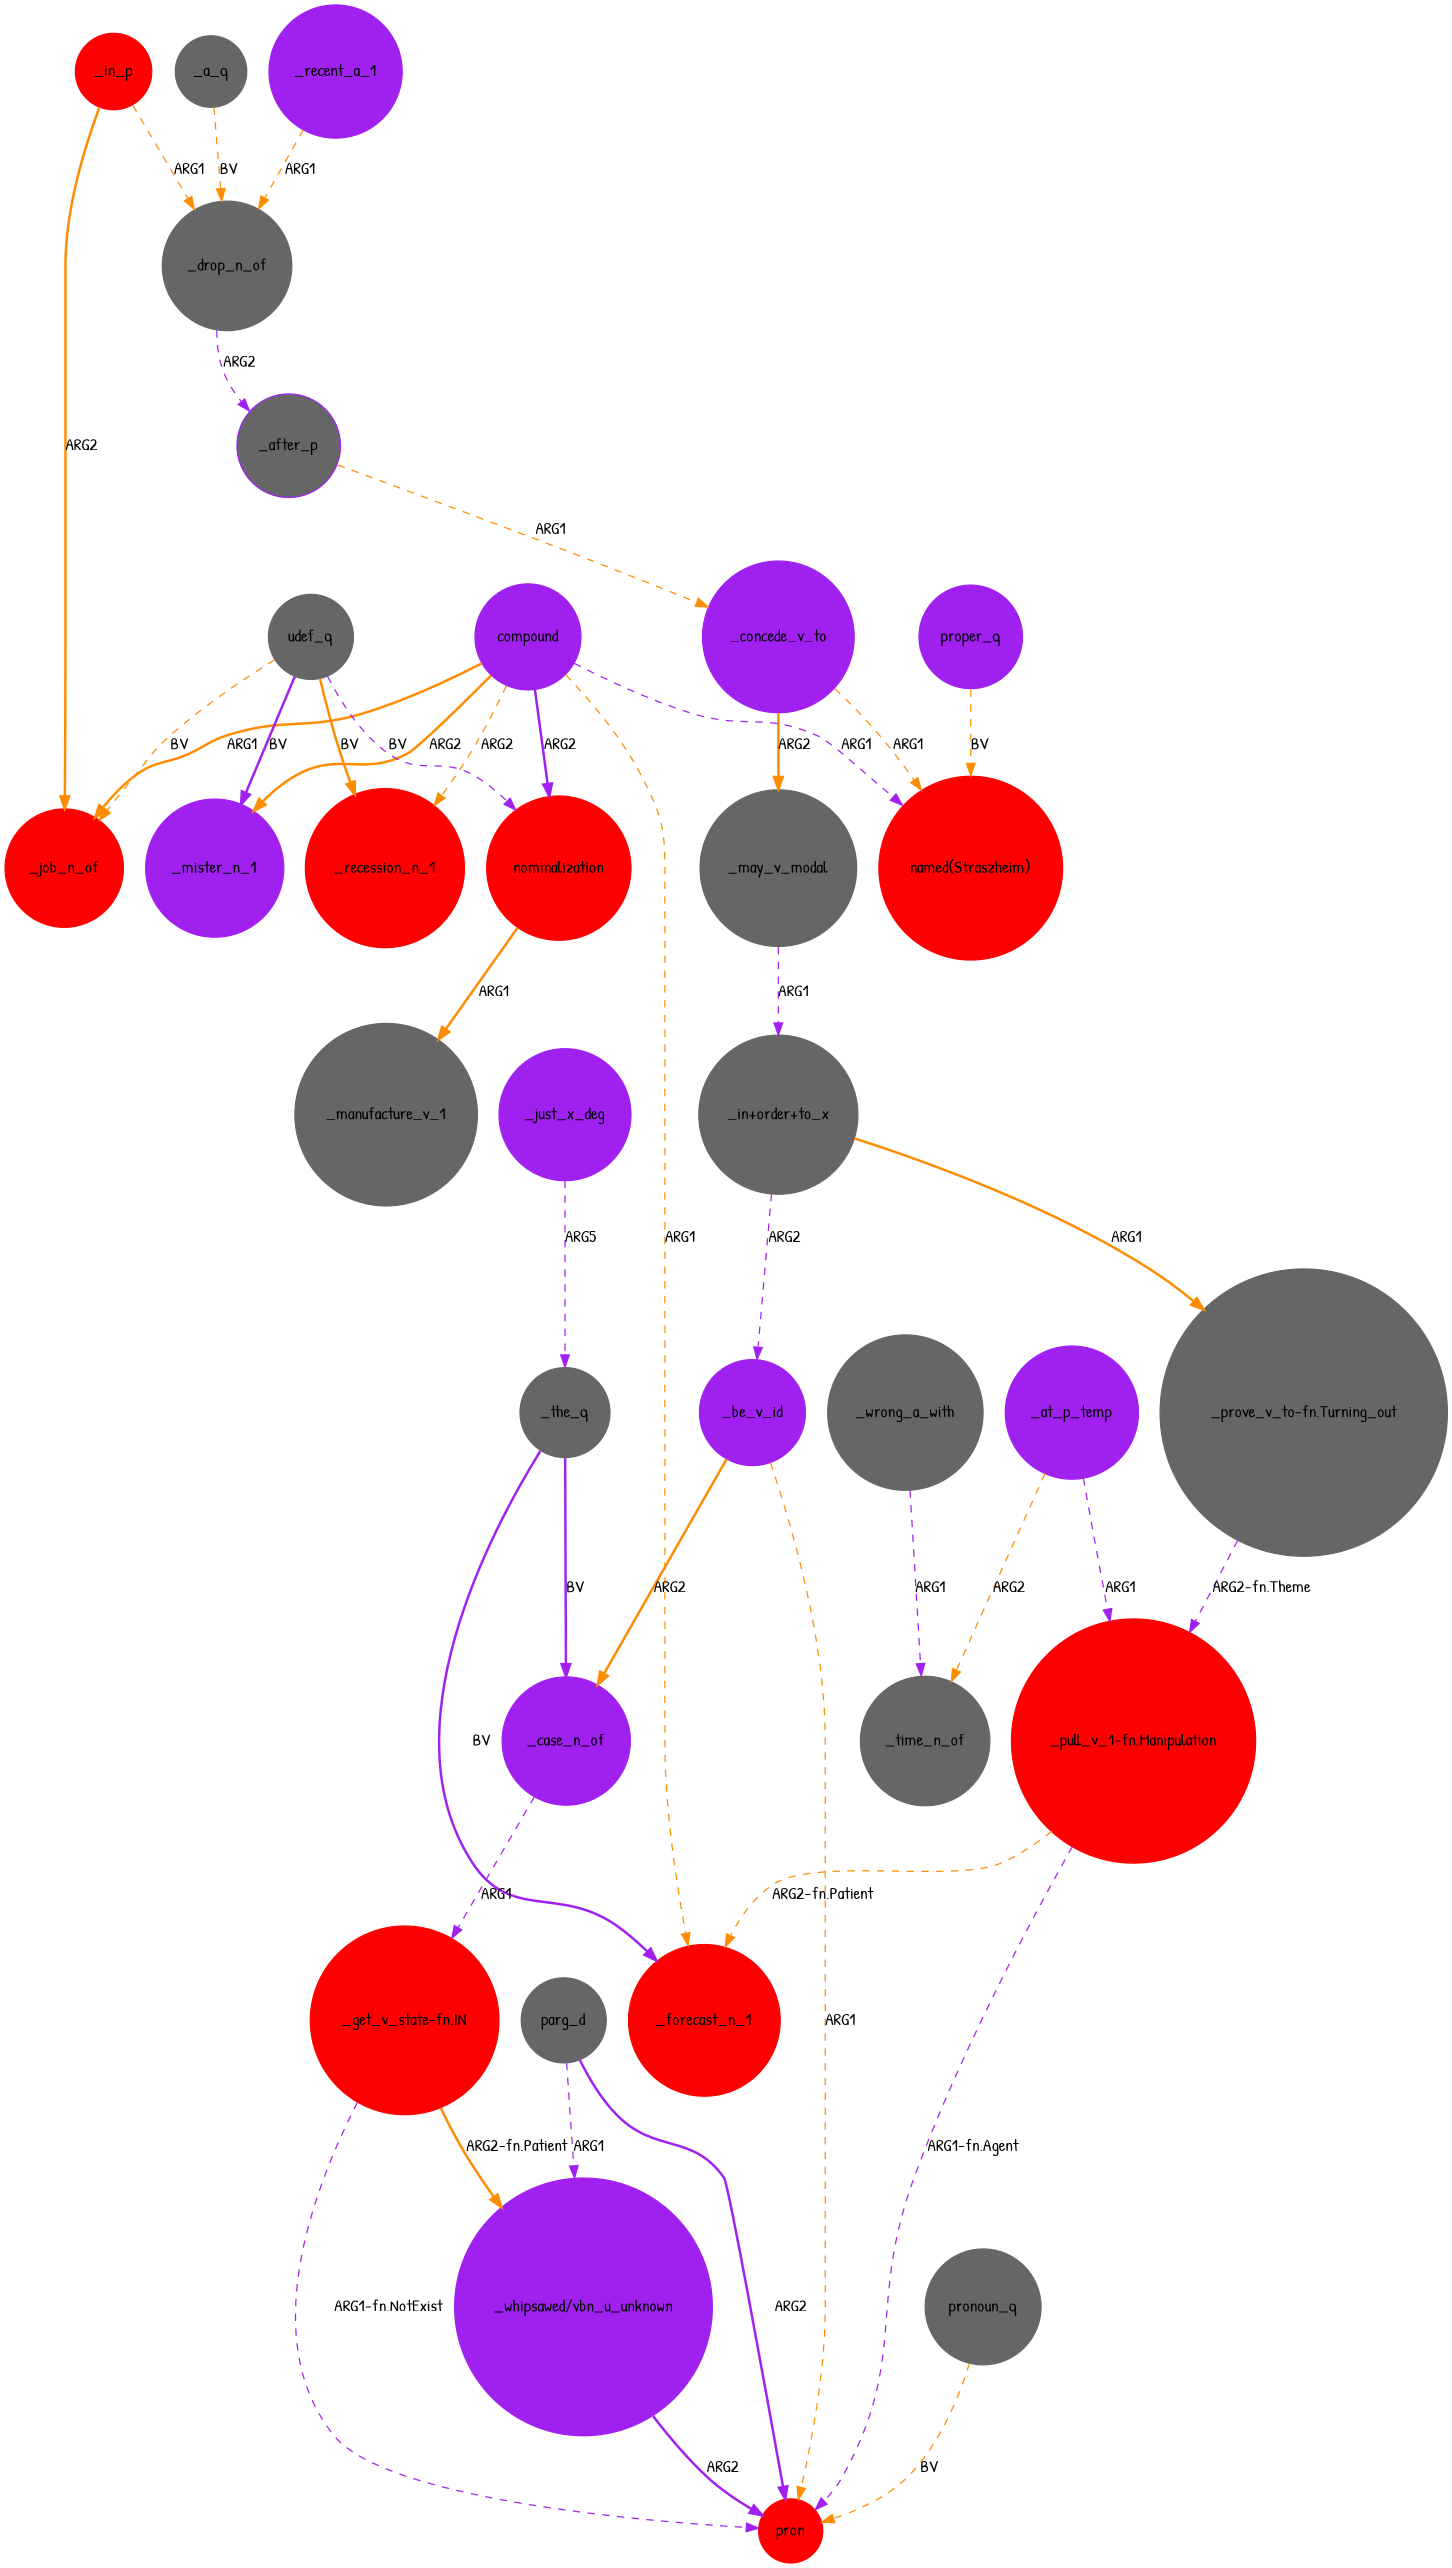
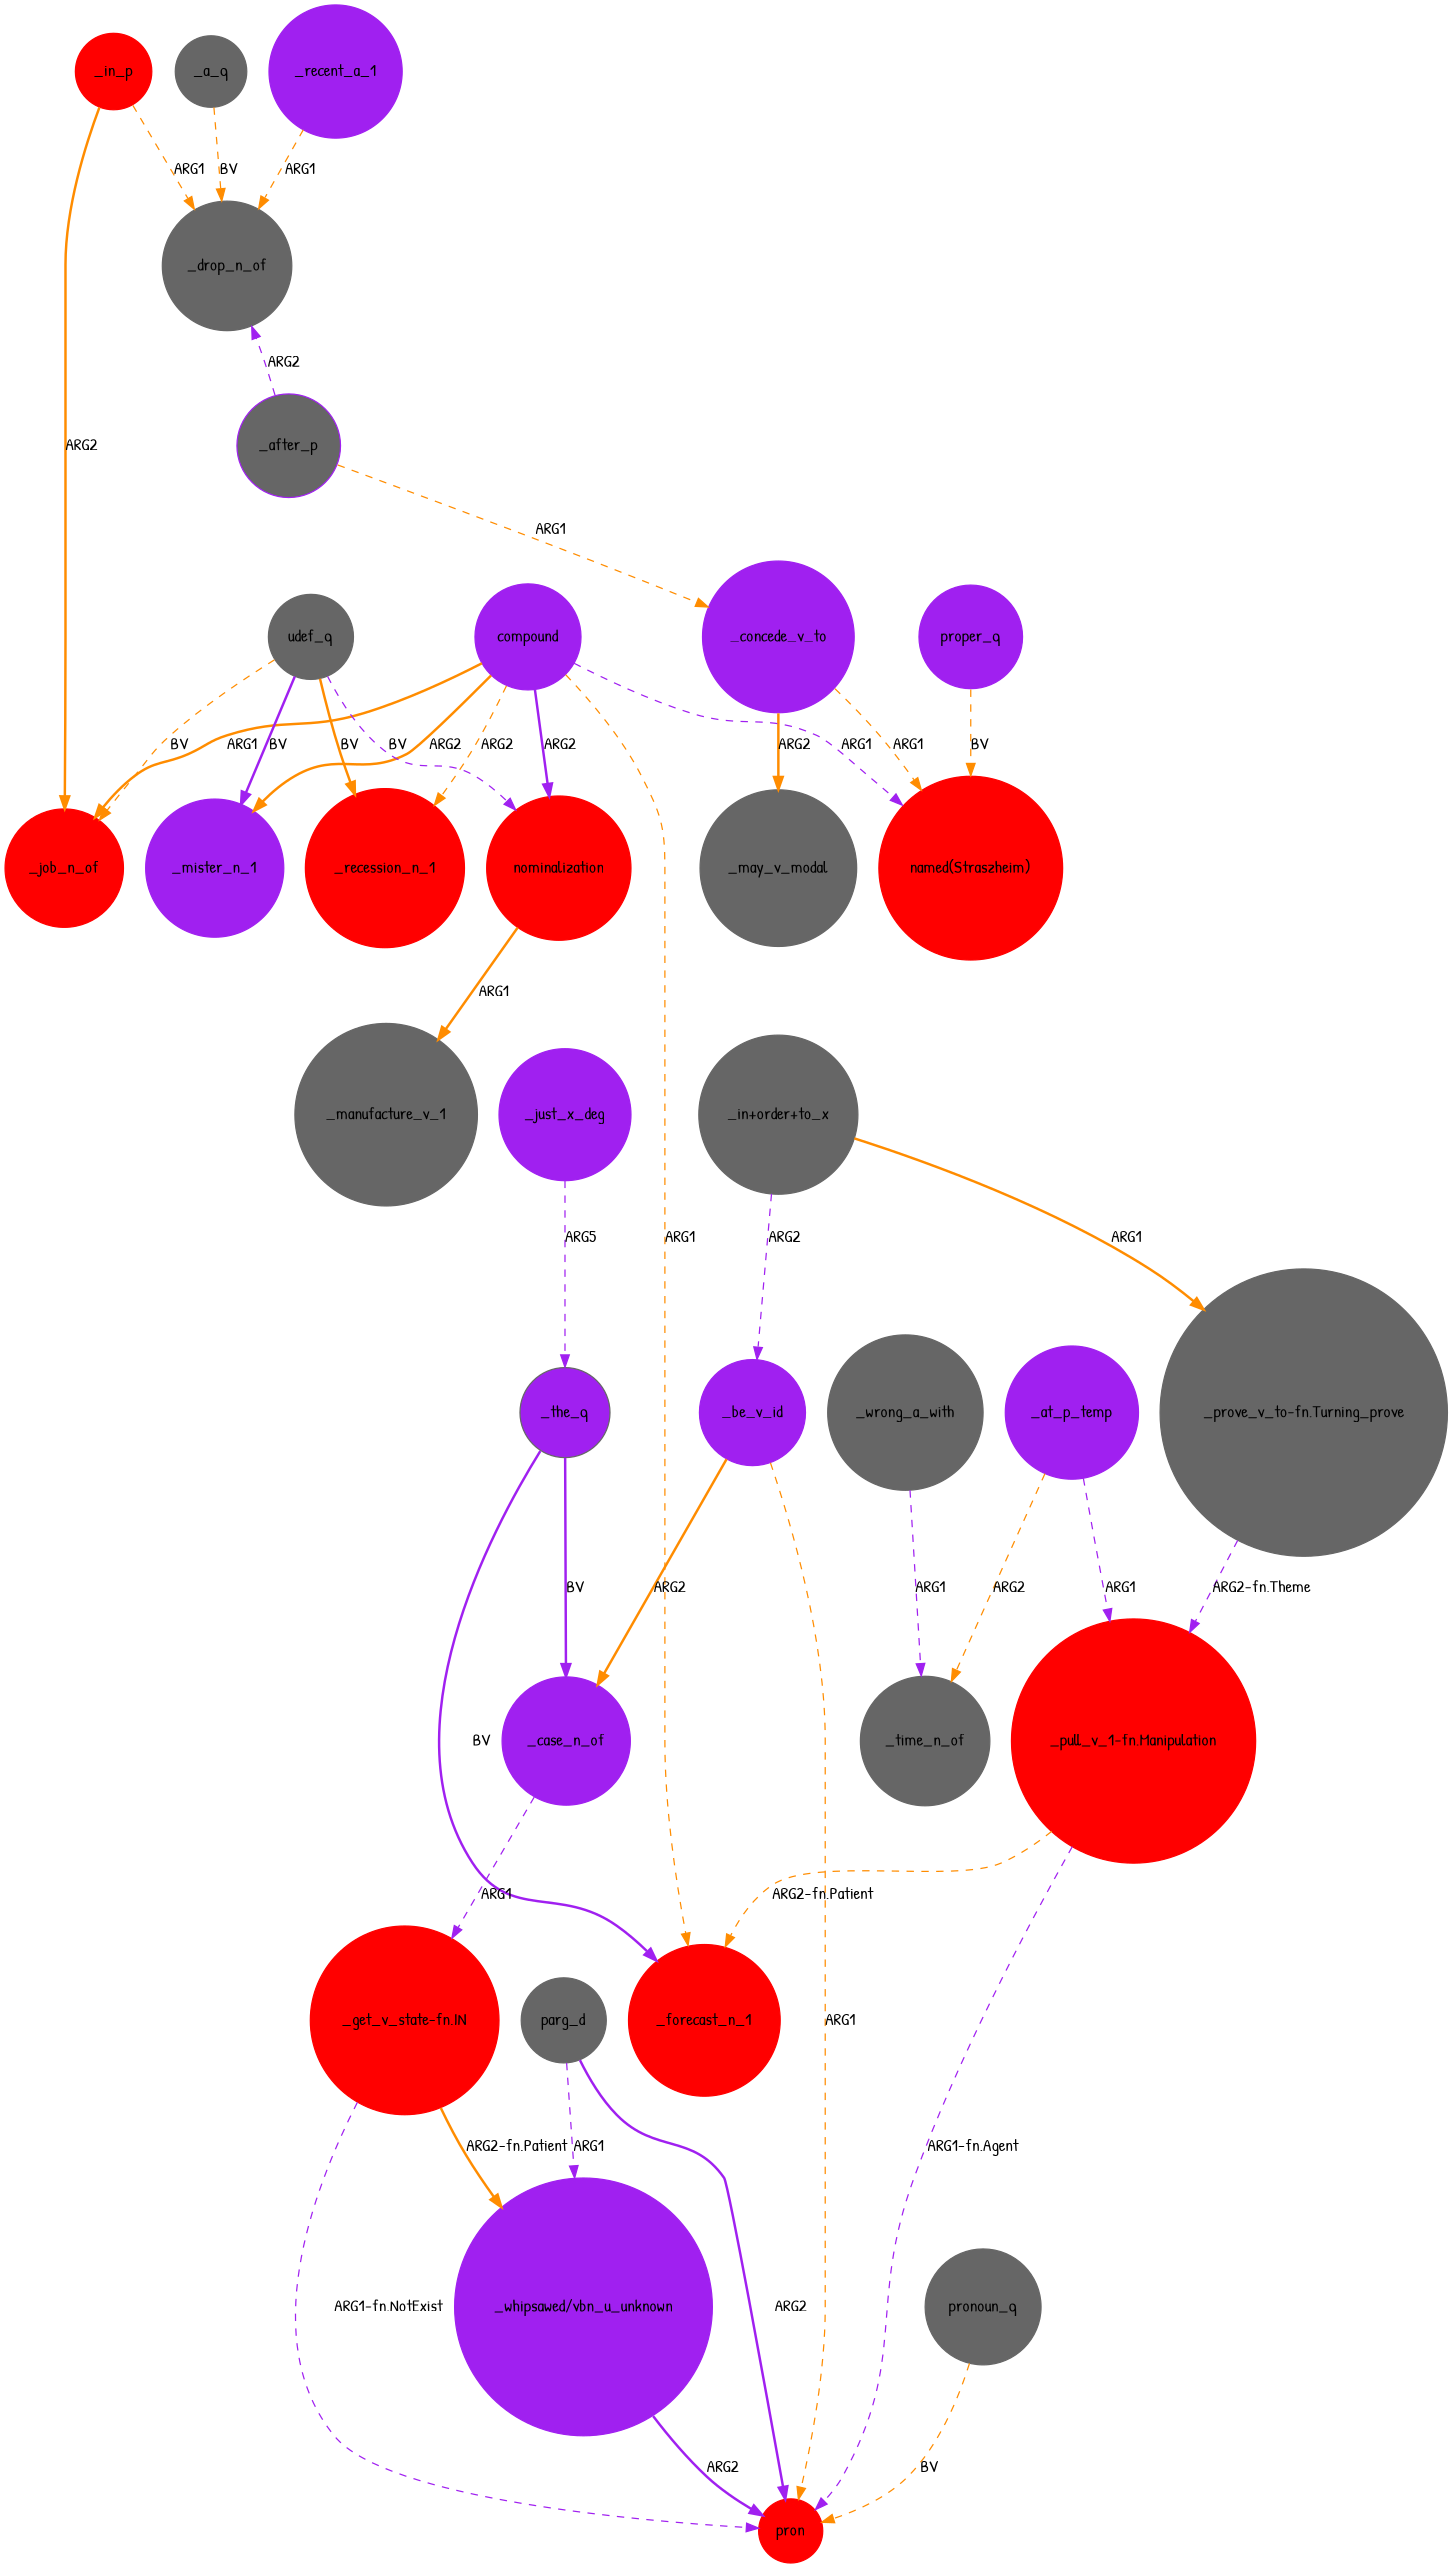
(222, 368) -> (266, 367)
(778, 985) -> none
(565, 1413) -> (565, 1413)
(1304, 1413) -> (1304, 1413)
